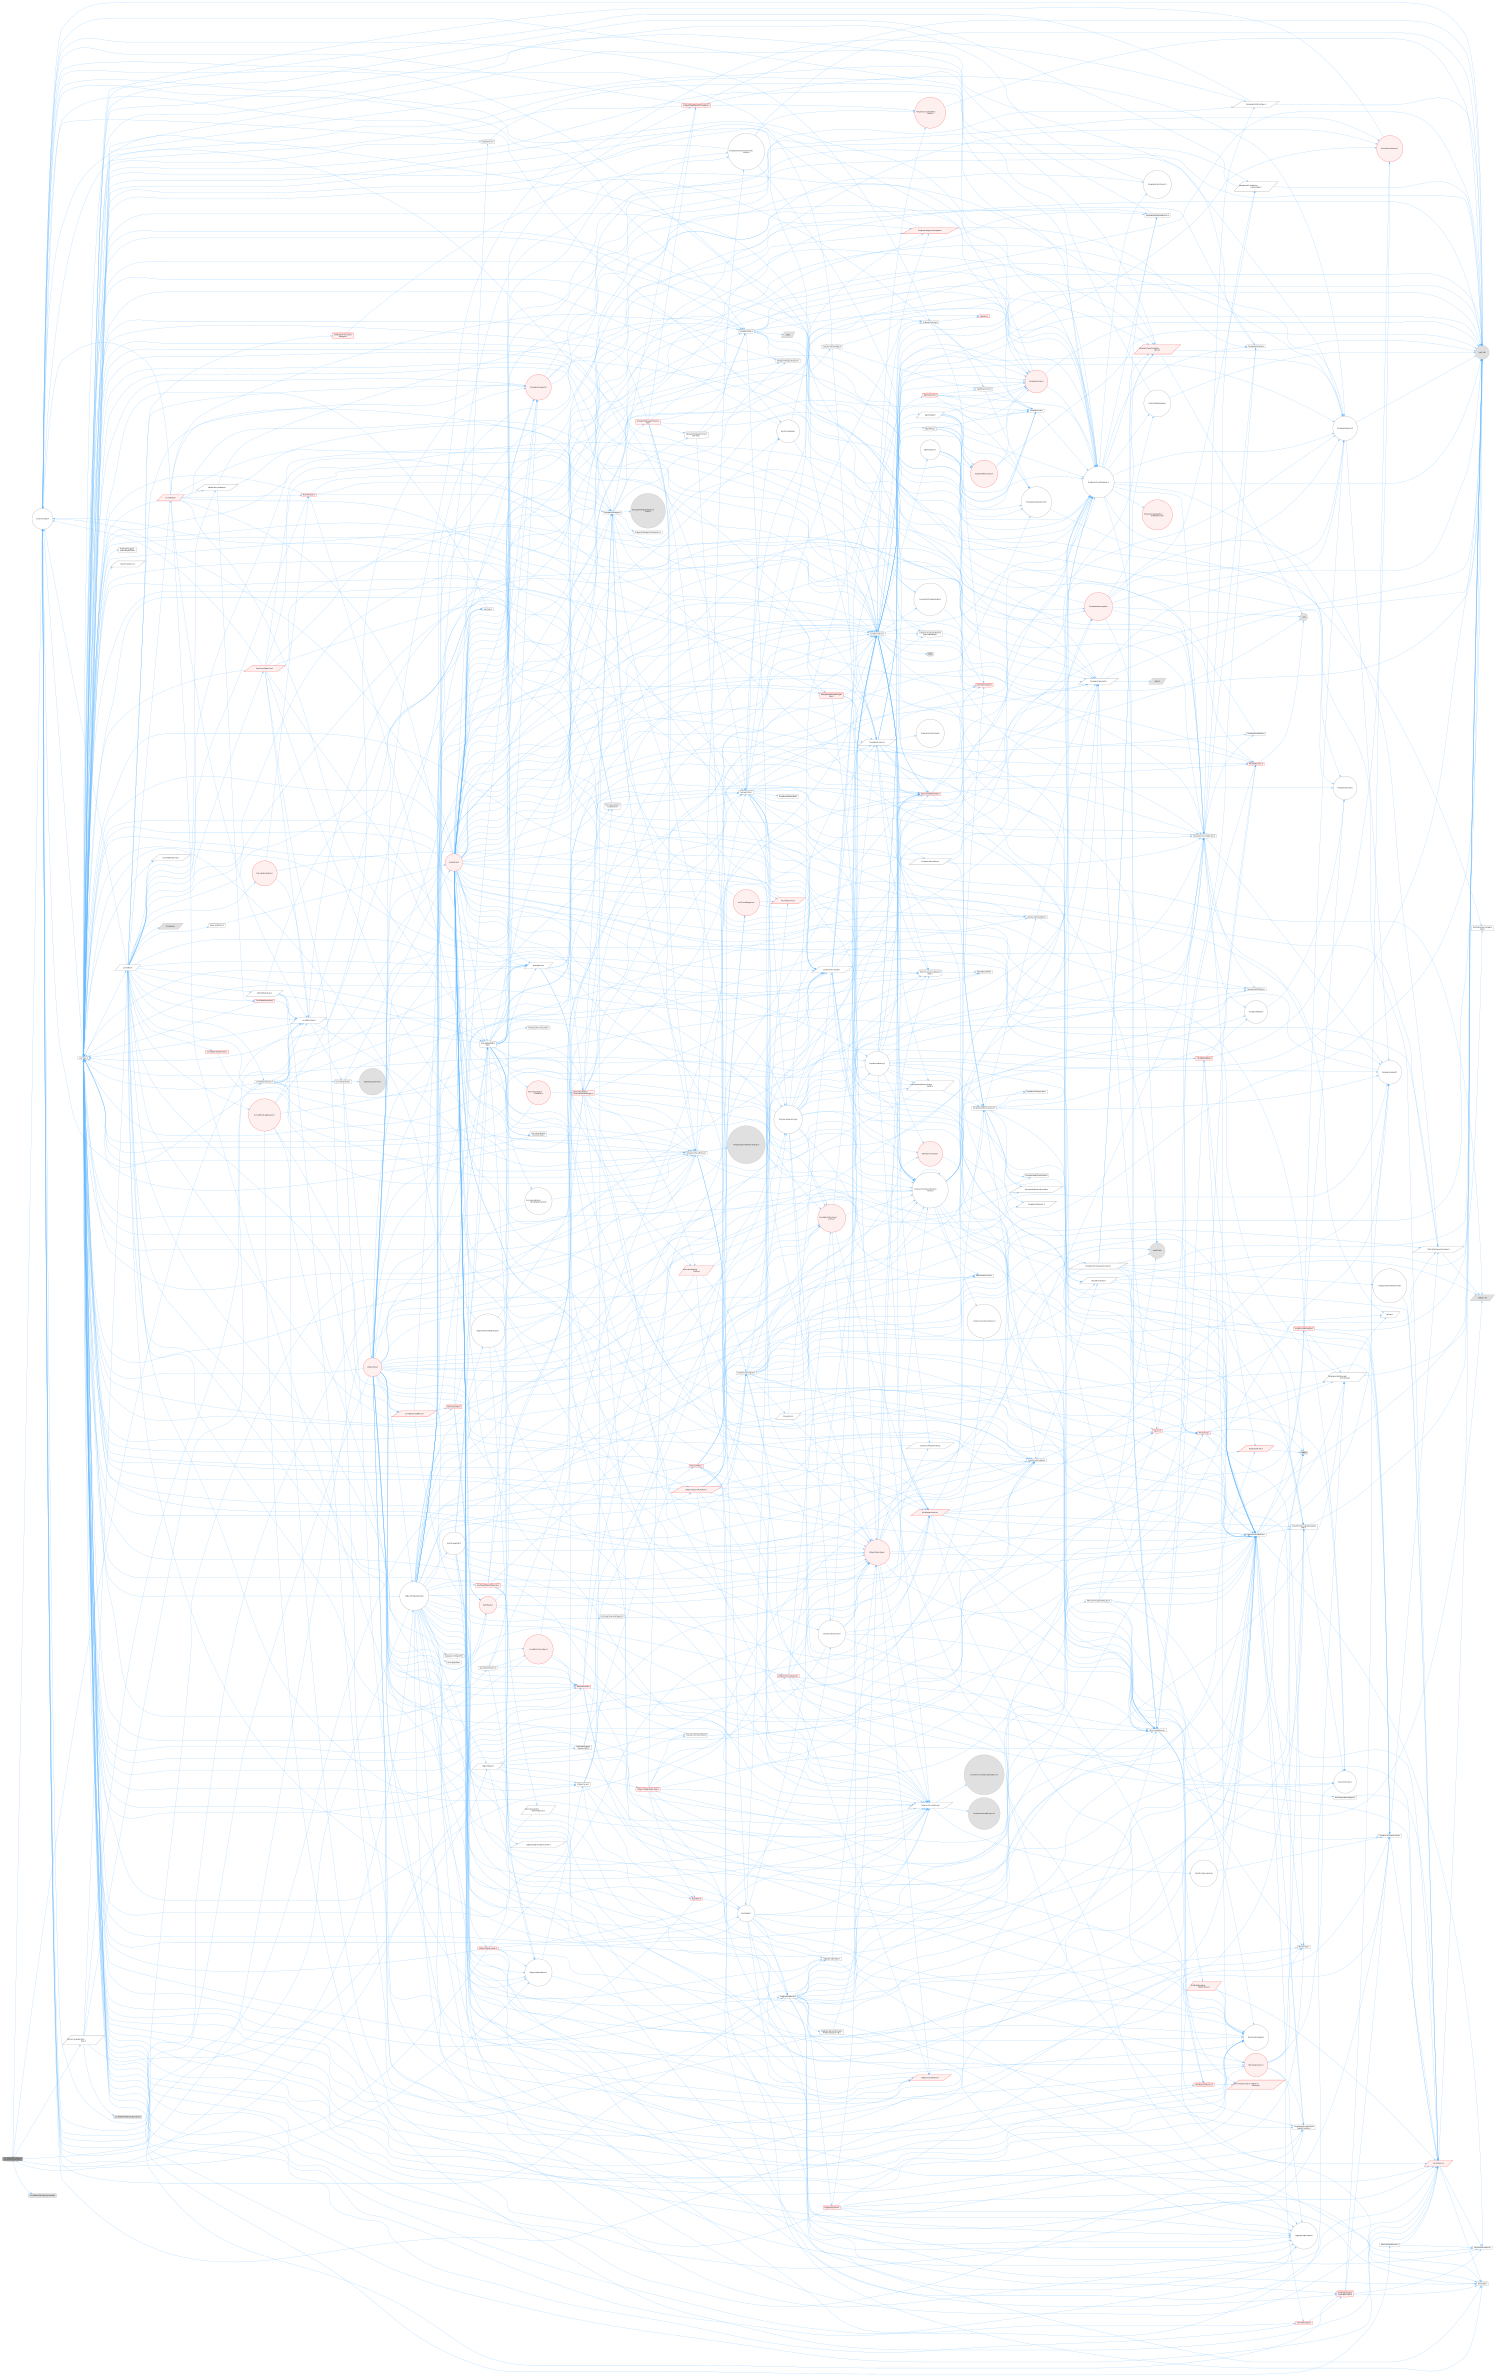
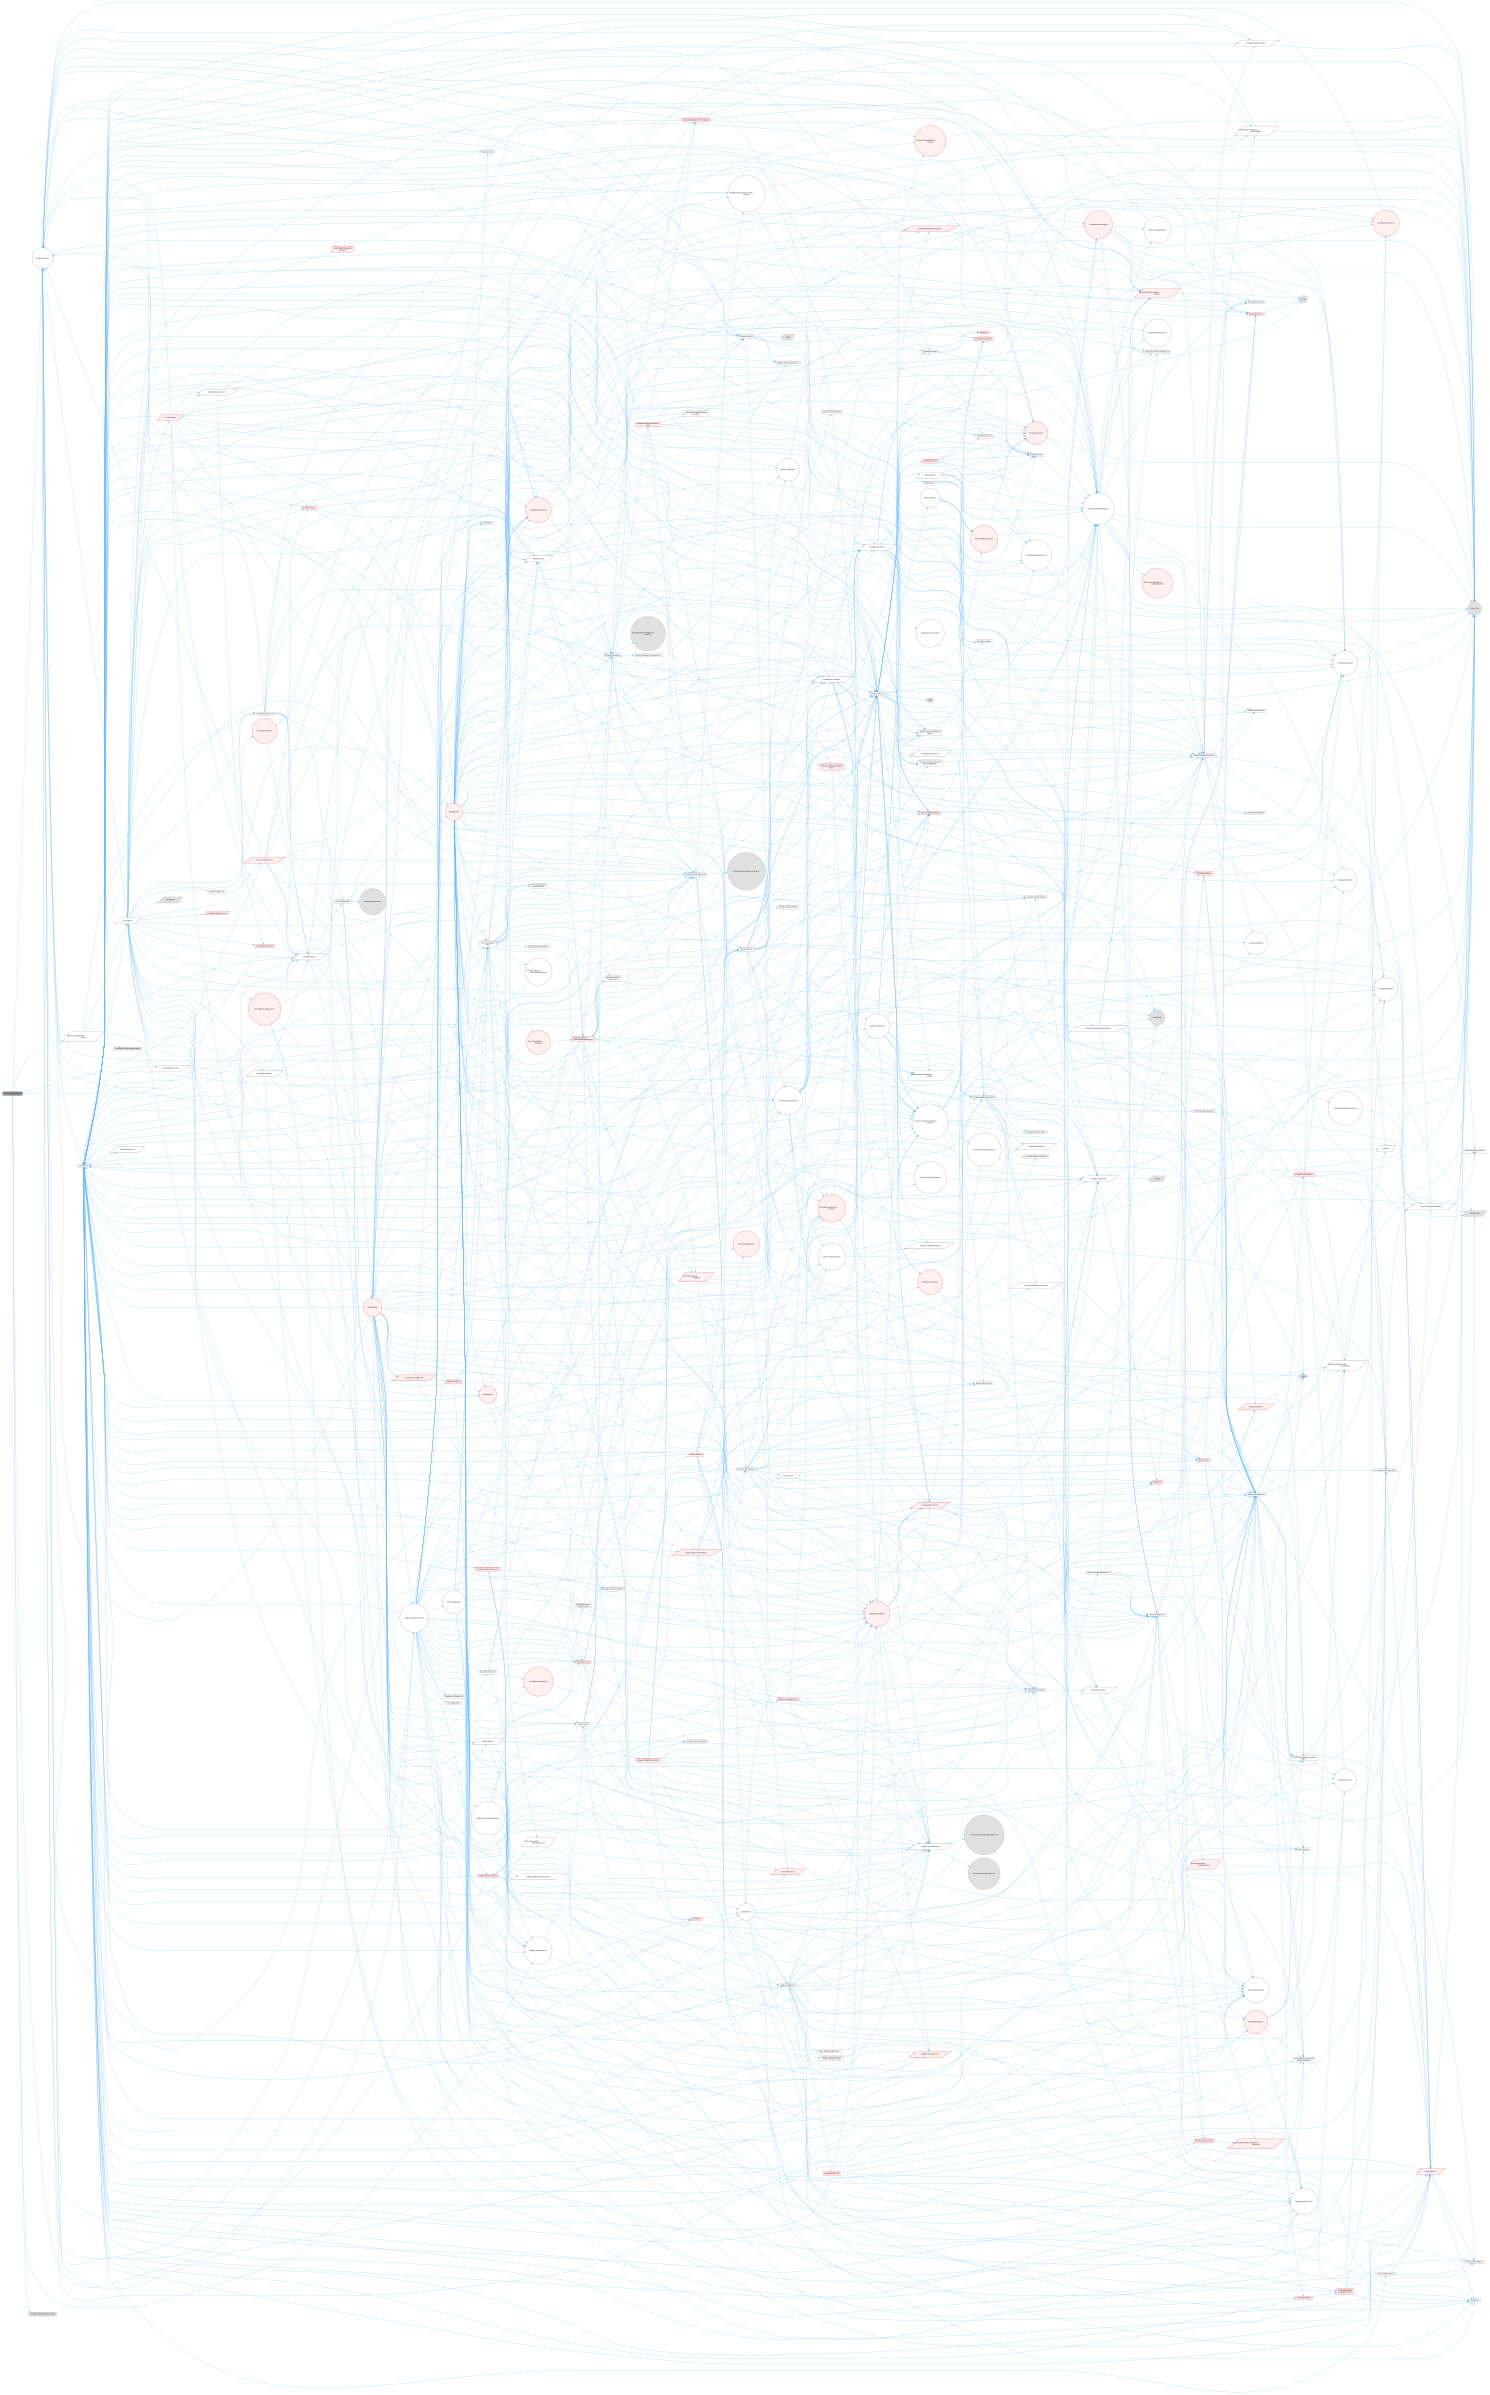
(128, 550) -> none
(720, 1160) -> (731, 1263)
(1204, 1873) -> none
